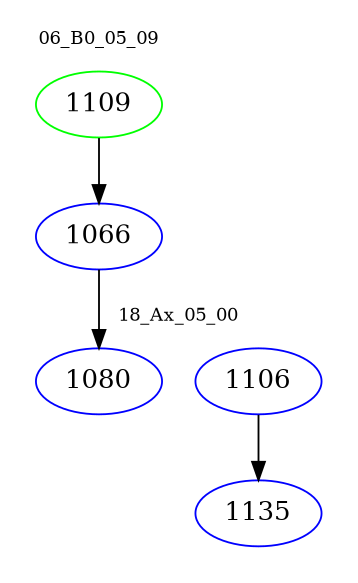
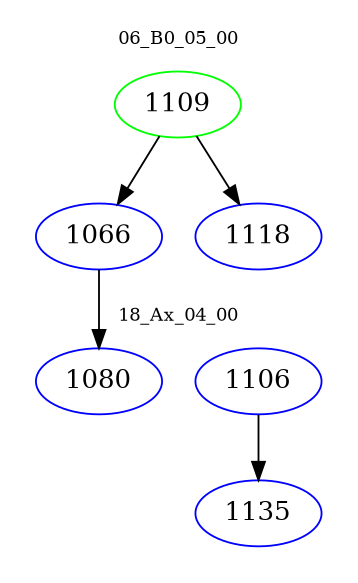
(99, 39) -> (179, 39)
none -> (258, 236)
(179, 316) -> (179, 316)
